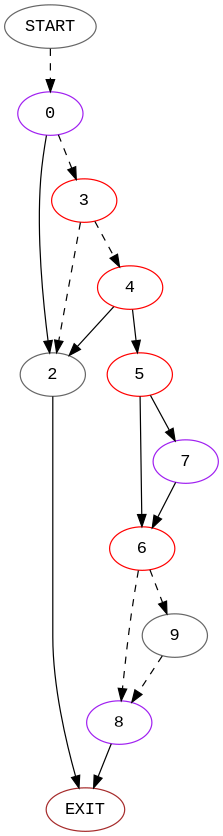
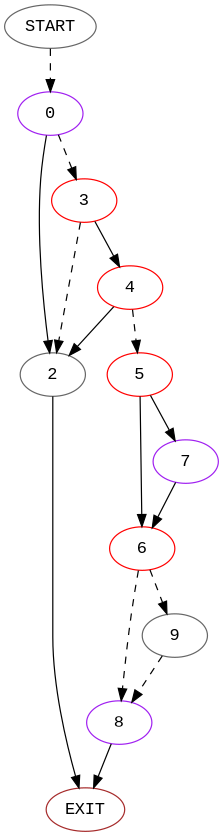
(104, 239) -> (104, 239)
(134, 325) -> (134, 325)
